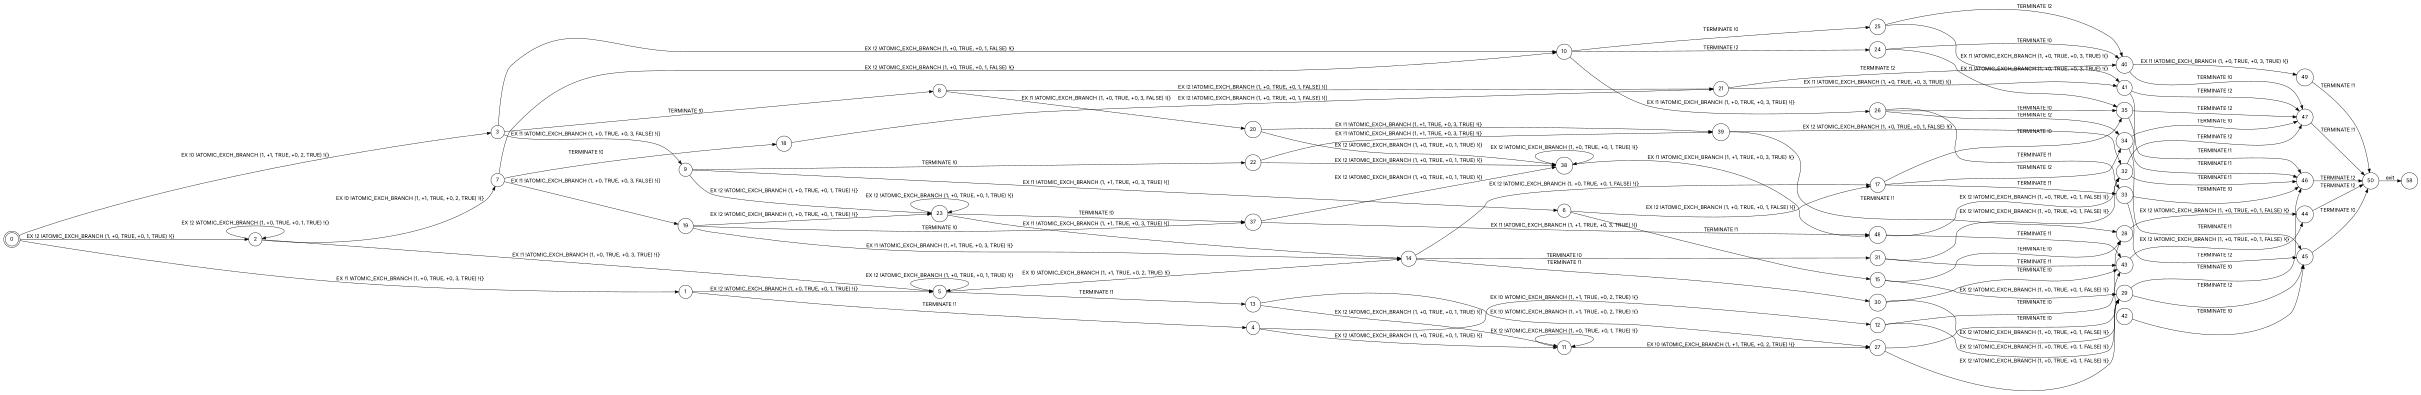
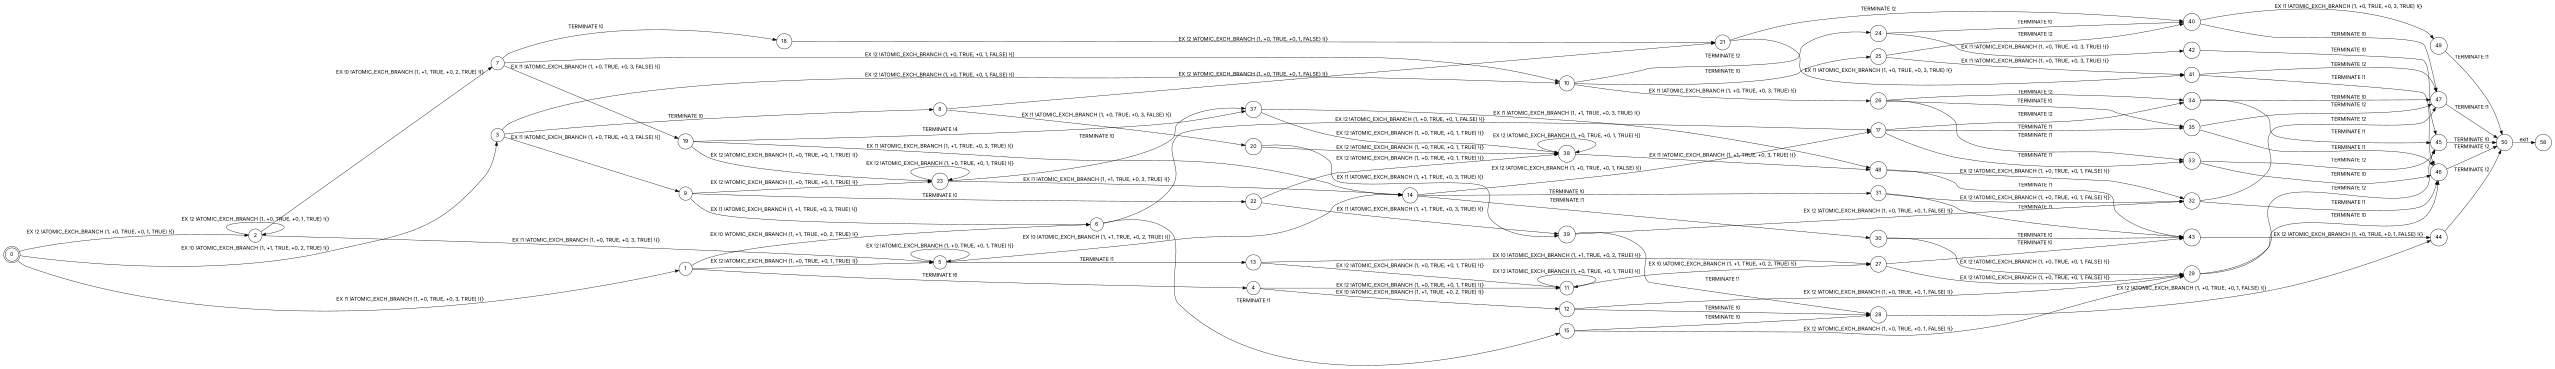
(1996, 88) -> (2032, 56)
(2034, 132) -> (2035, 127)
(940, 228) -> (940, 130)
none -> (887, 235)
(940, 305) -> (940, 275)
